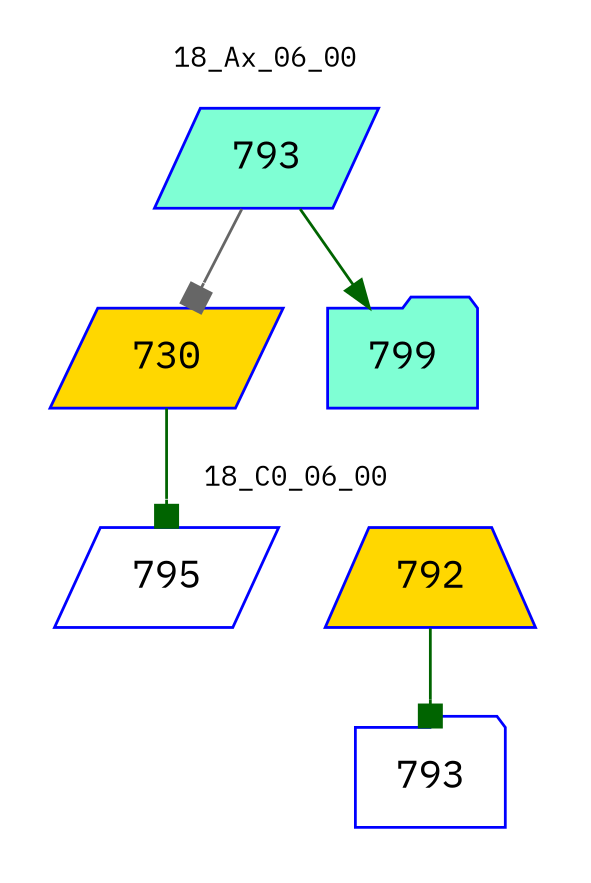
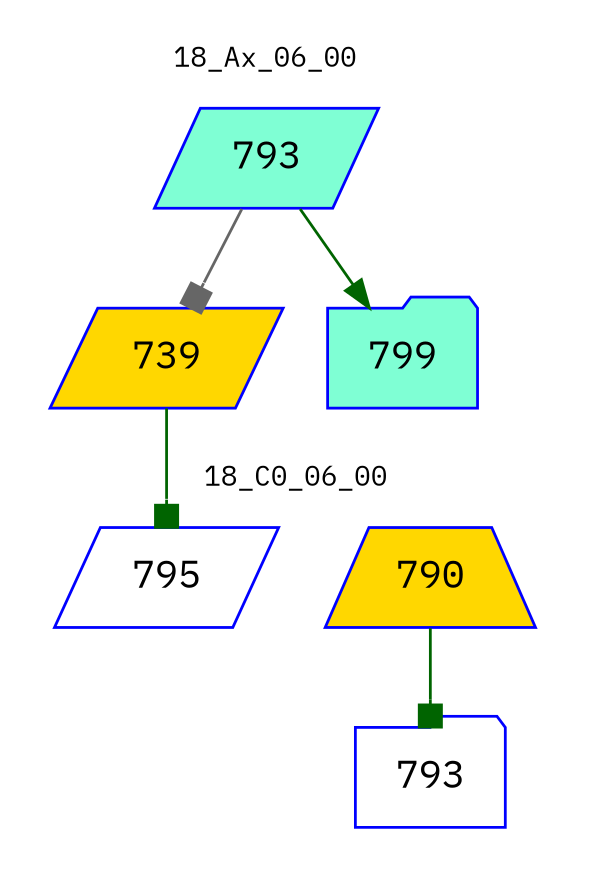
(167, 358) -> (167, 358)
(430, 577) -> (430, 577)
